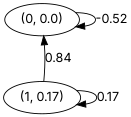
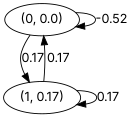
none -> (21, 54)
(59, 59) -> (59, 59)
